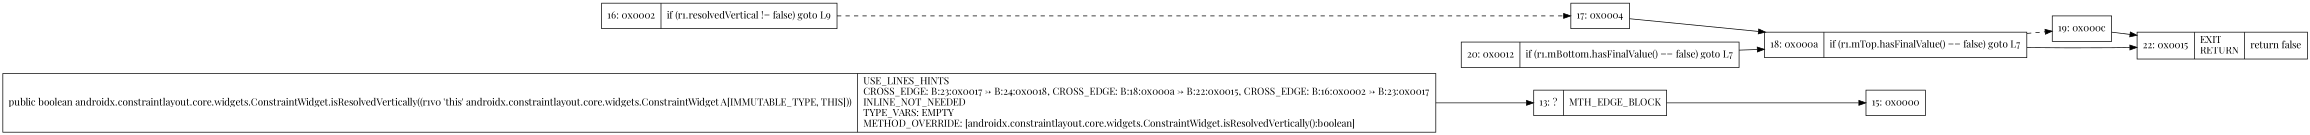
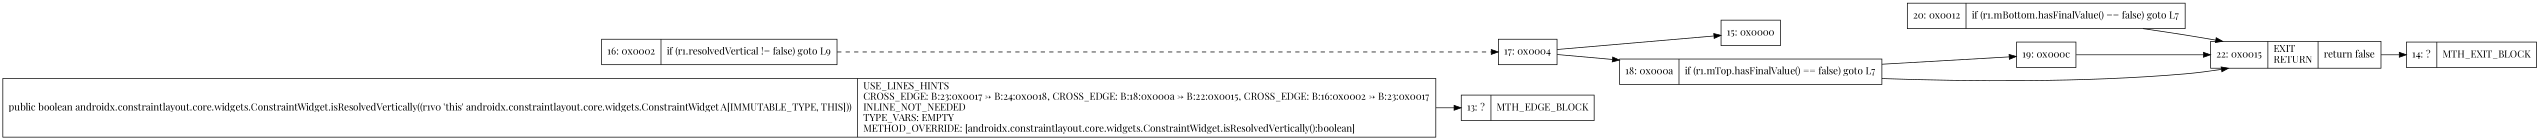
(2036, 33) -> (1946, 61)
(1748, 50) -> (2179, 34)
none -> (2471, 55)
(1763, 103) -> (1635, 43)
